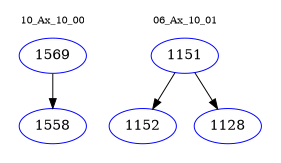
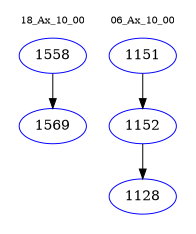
(53, 21) -> (53, 21)
(185, 21) -> (143, 21)
(53, 86) -> (53, 86)
(204, 86) -> (143, 157)
